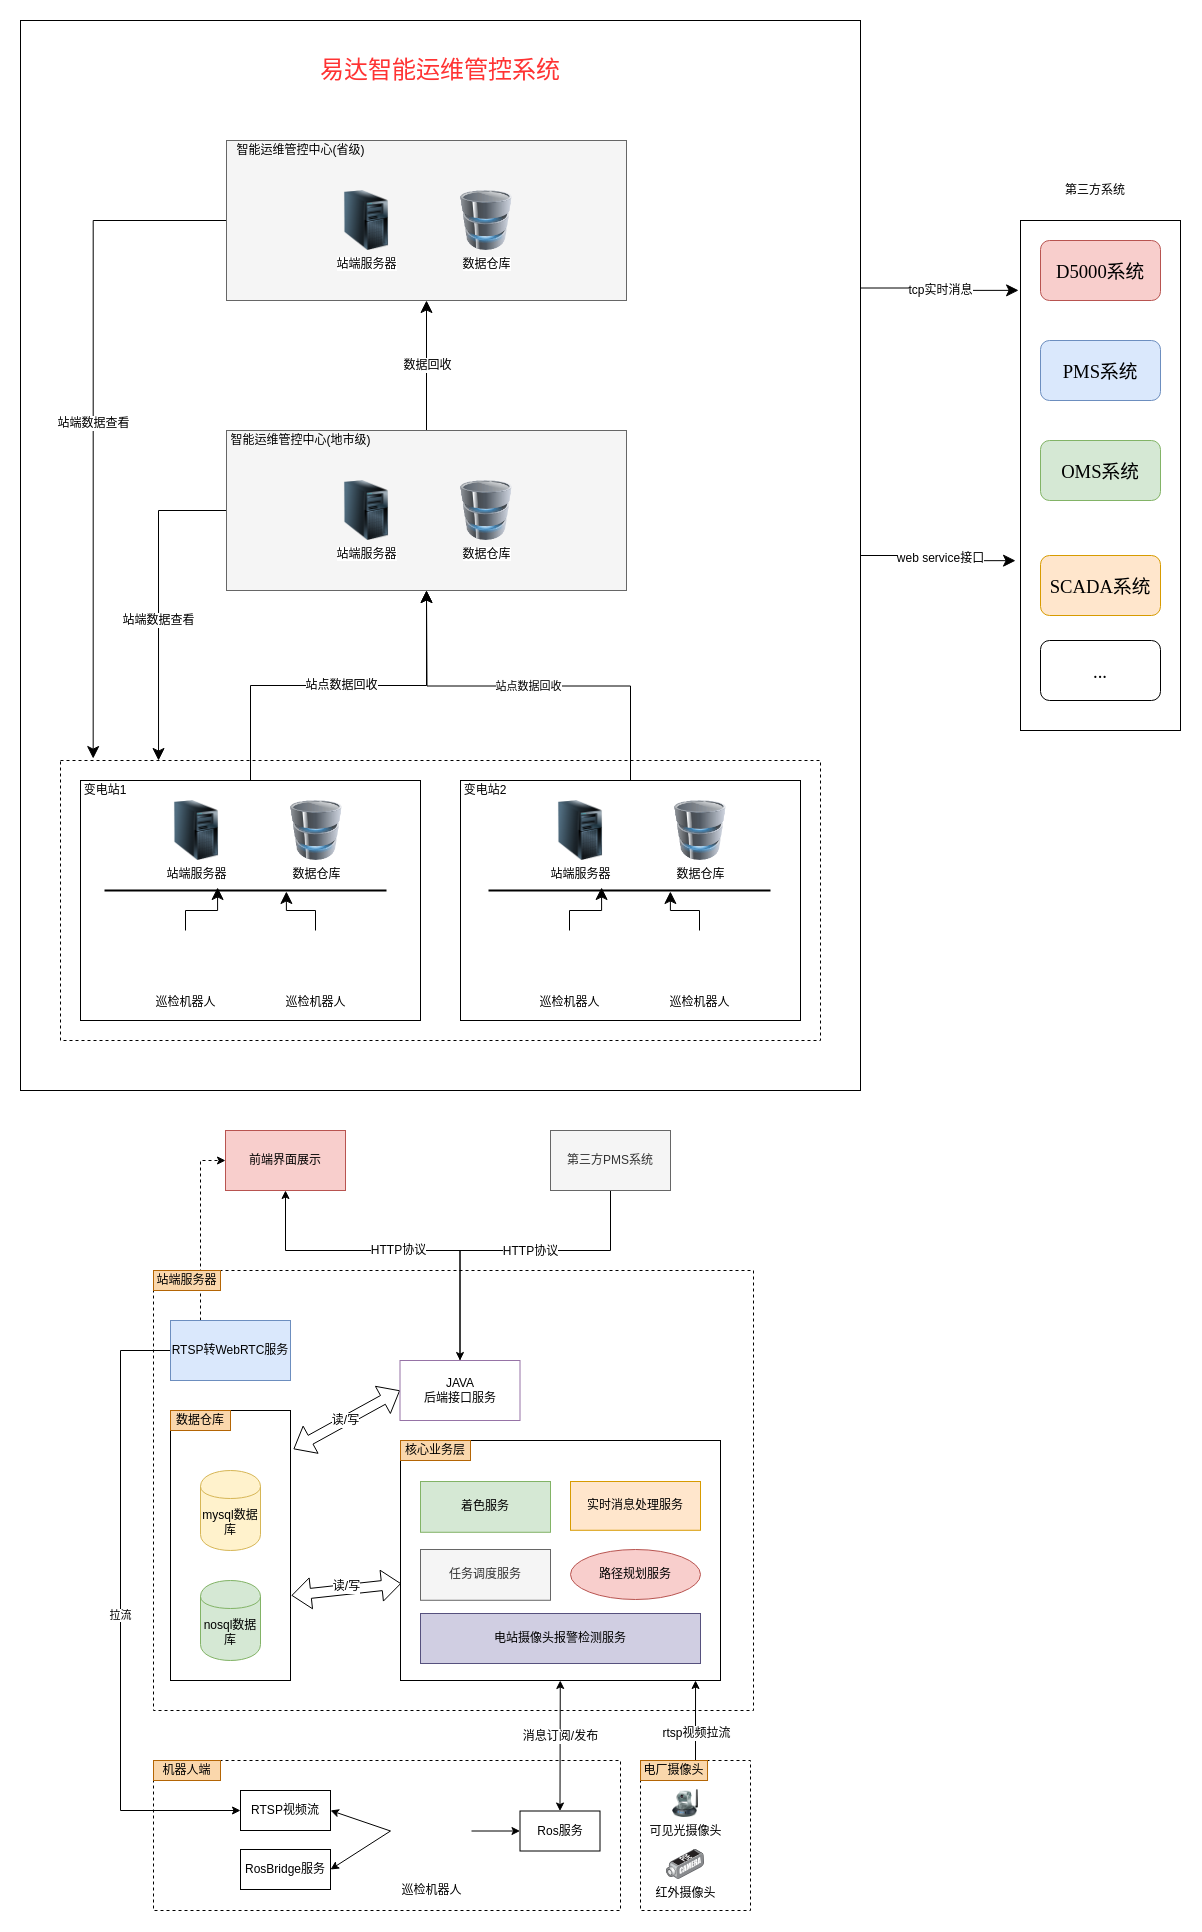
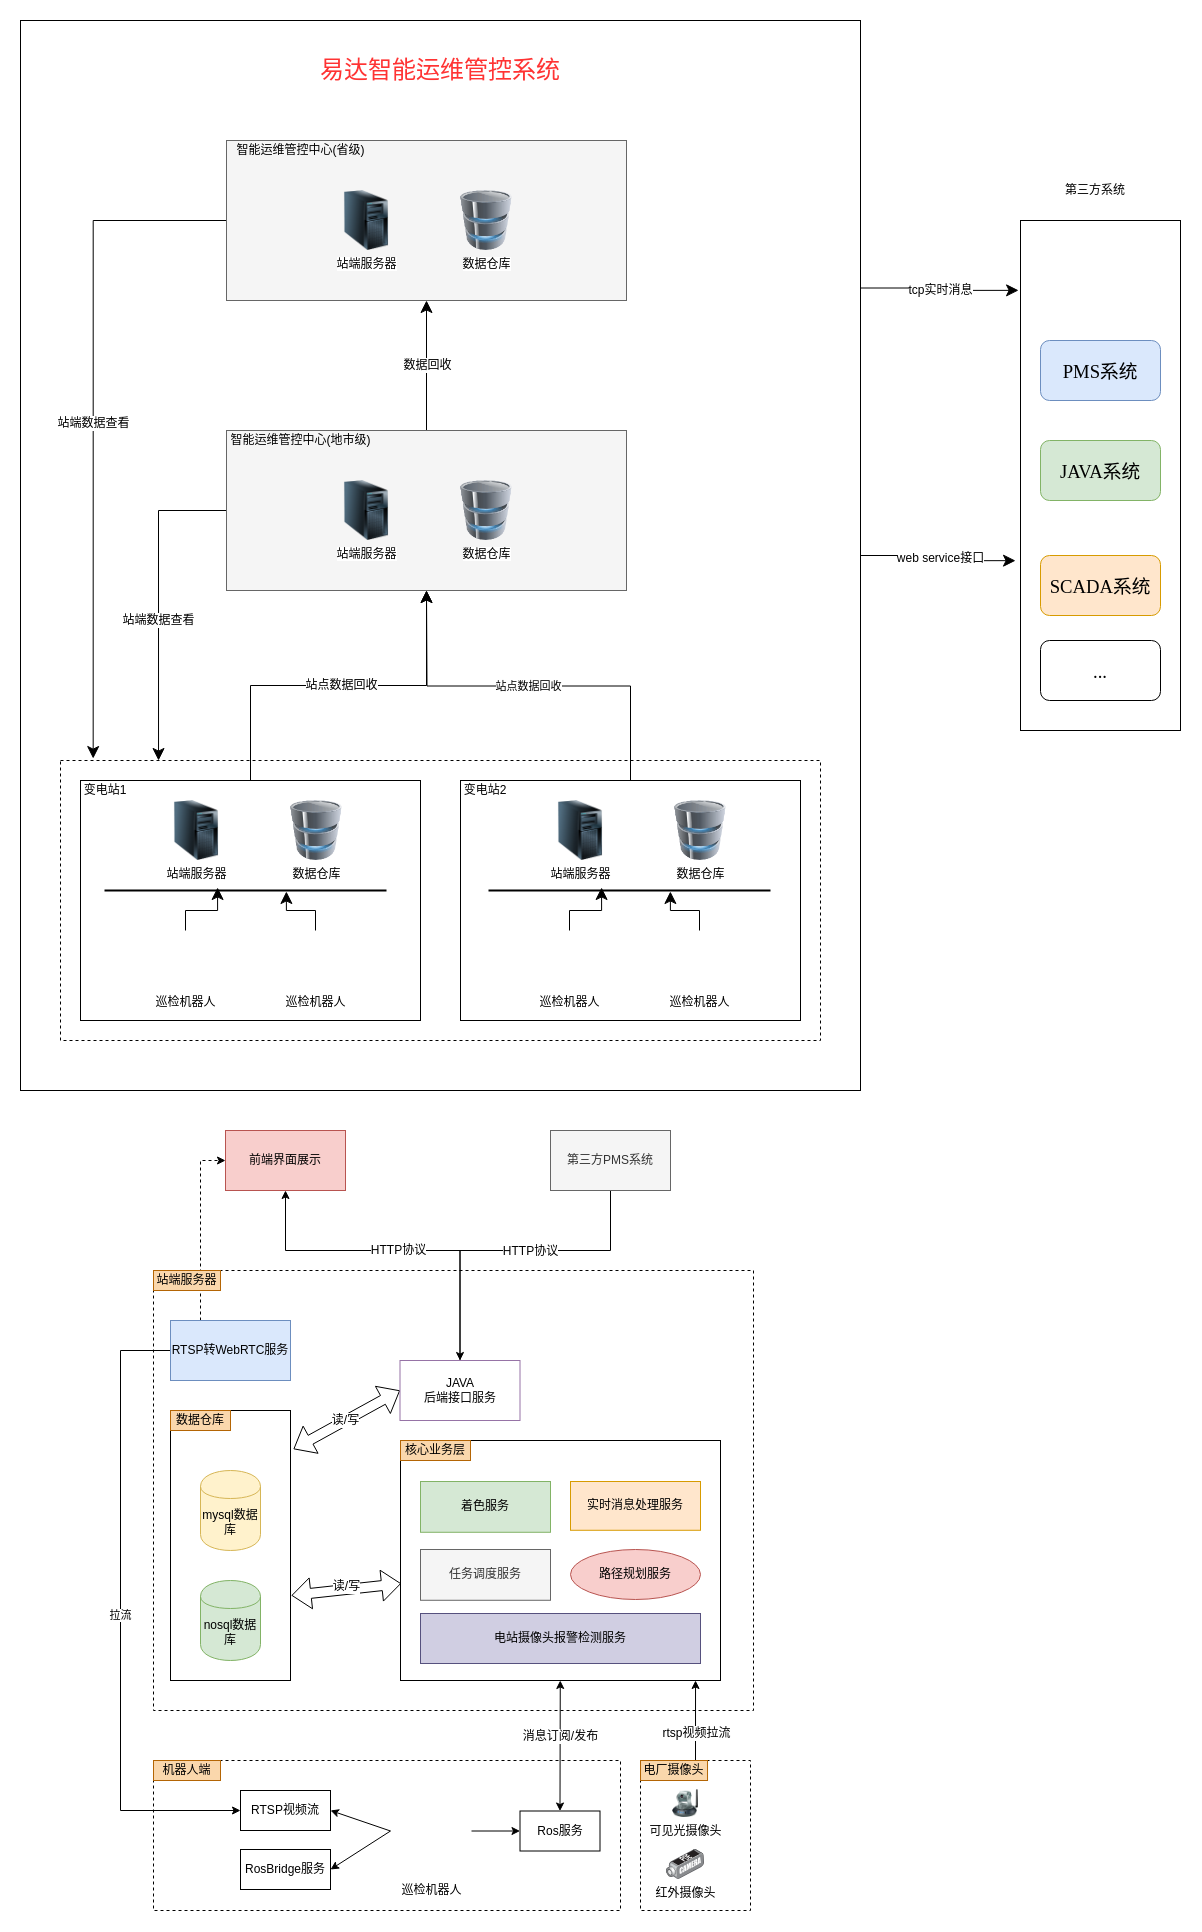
(1101, 271) -> none
(1101, 471) -> (1101, 471)
